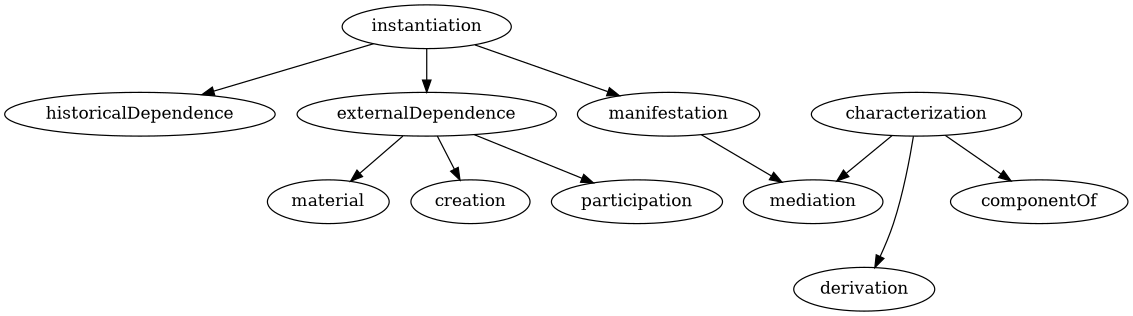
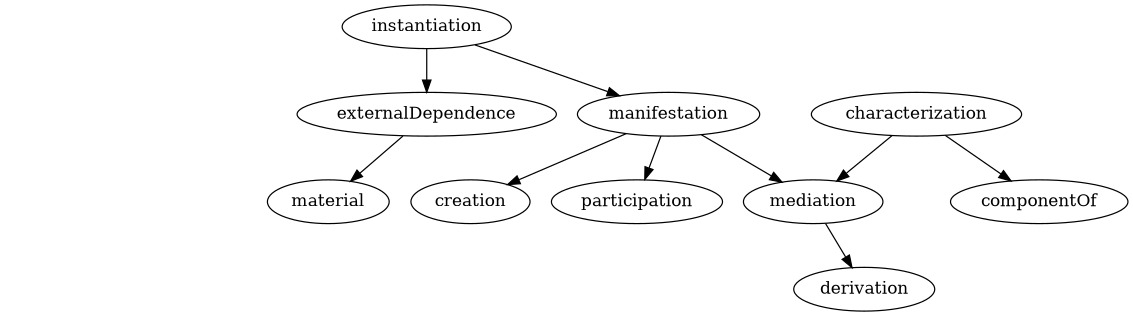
(140, 114) -> none
(446, 153) -> (573, 157)
(528, 157) -> (655, 152)
(901, 198) -> (836, 240)
